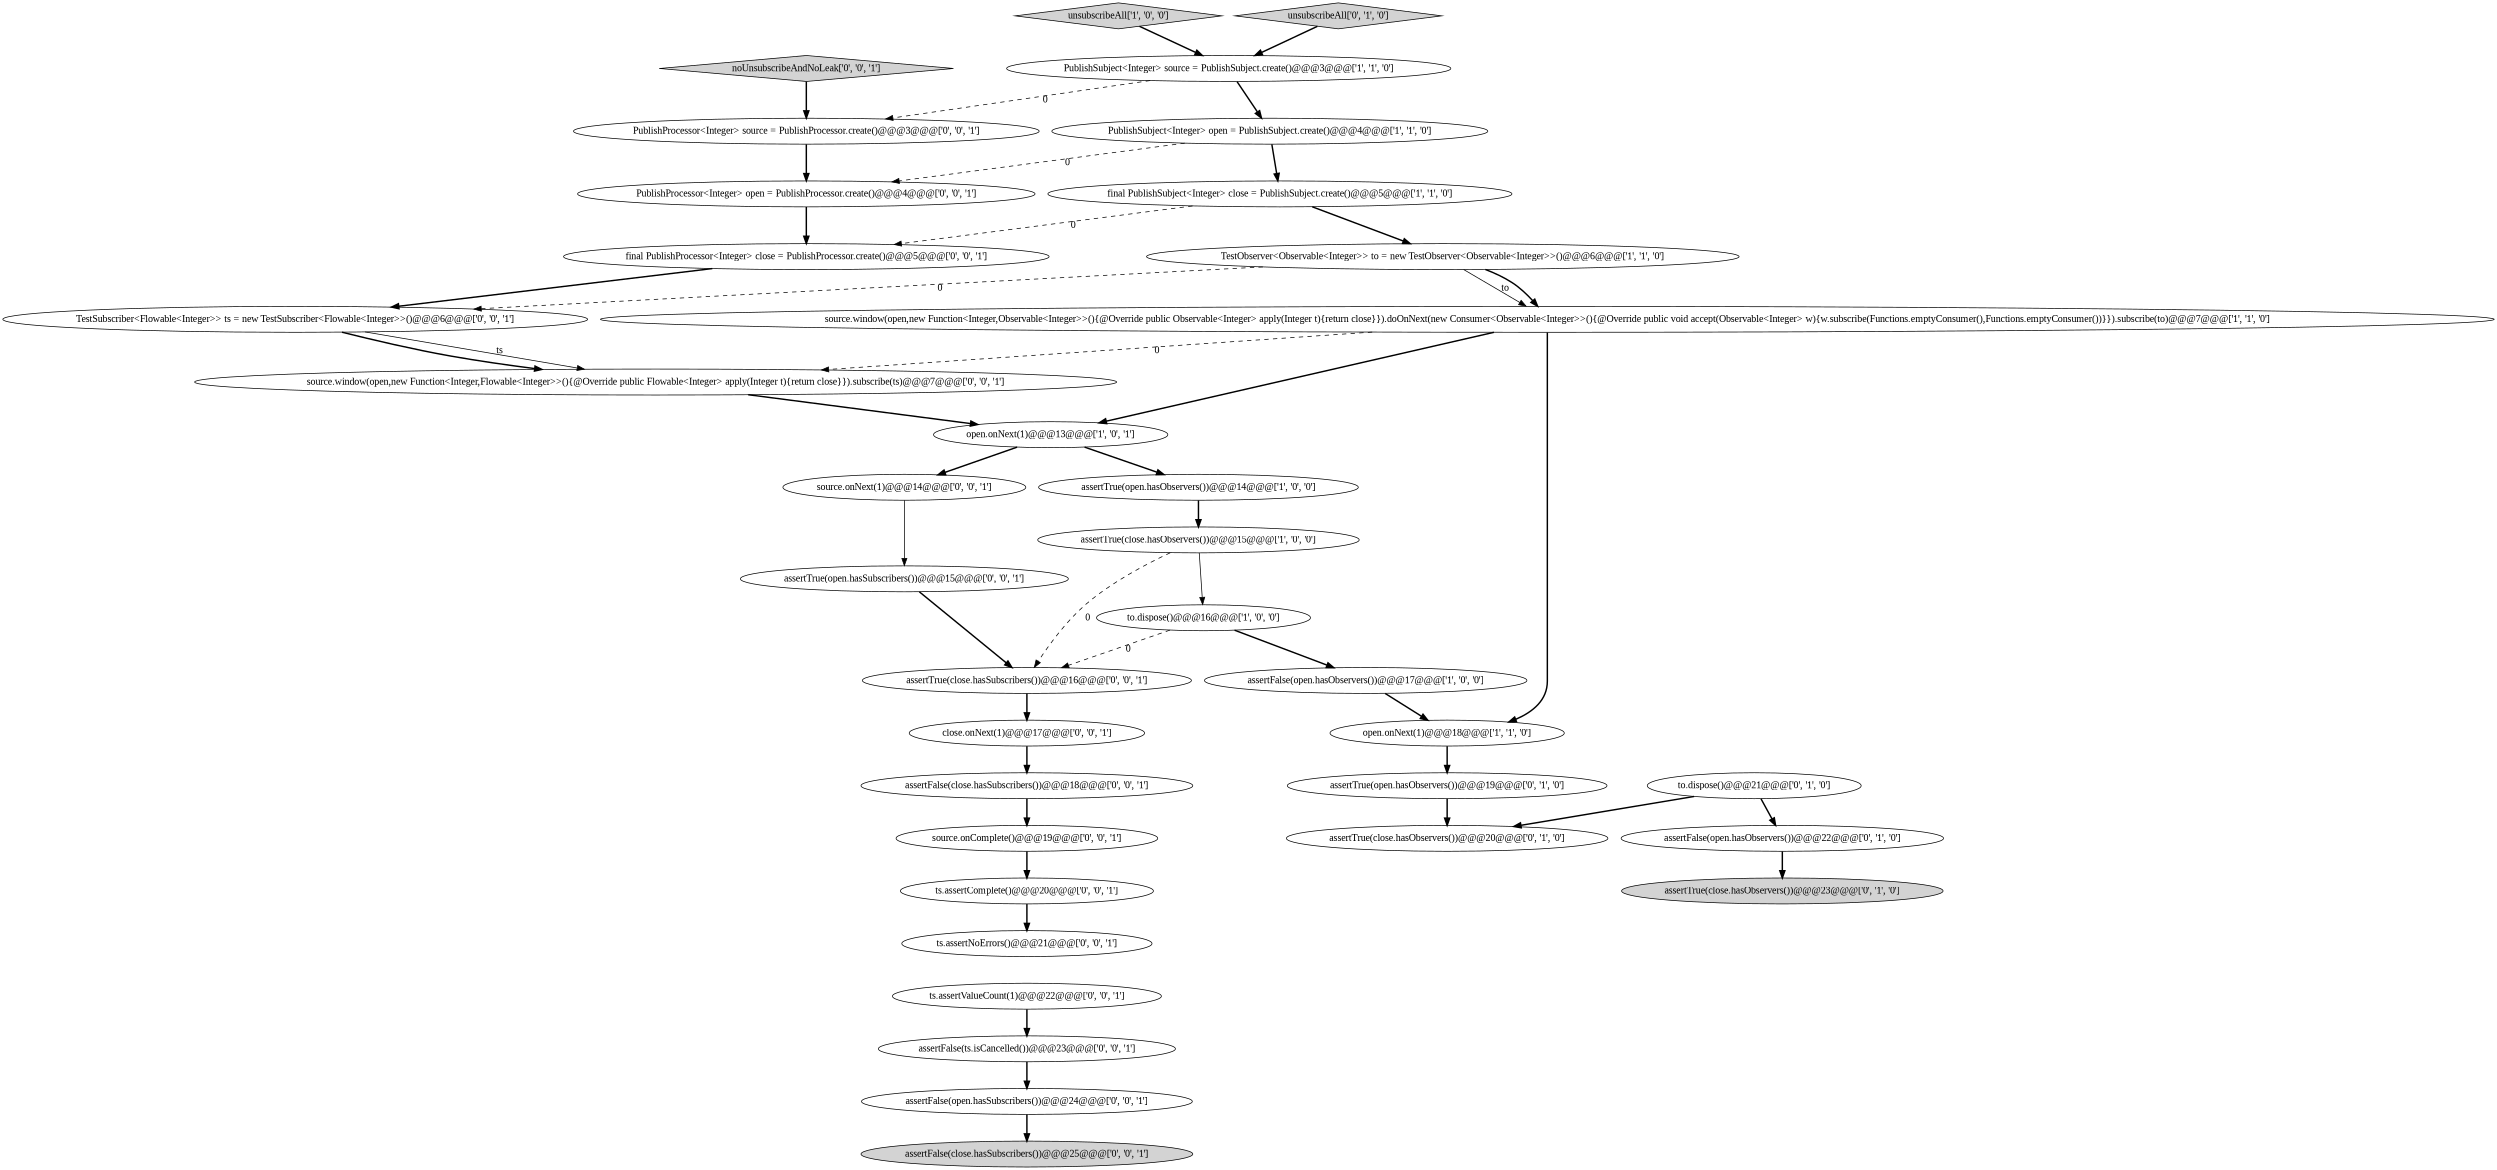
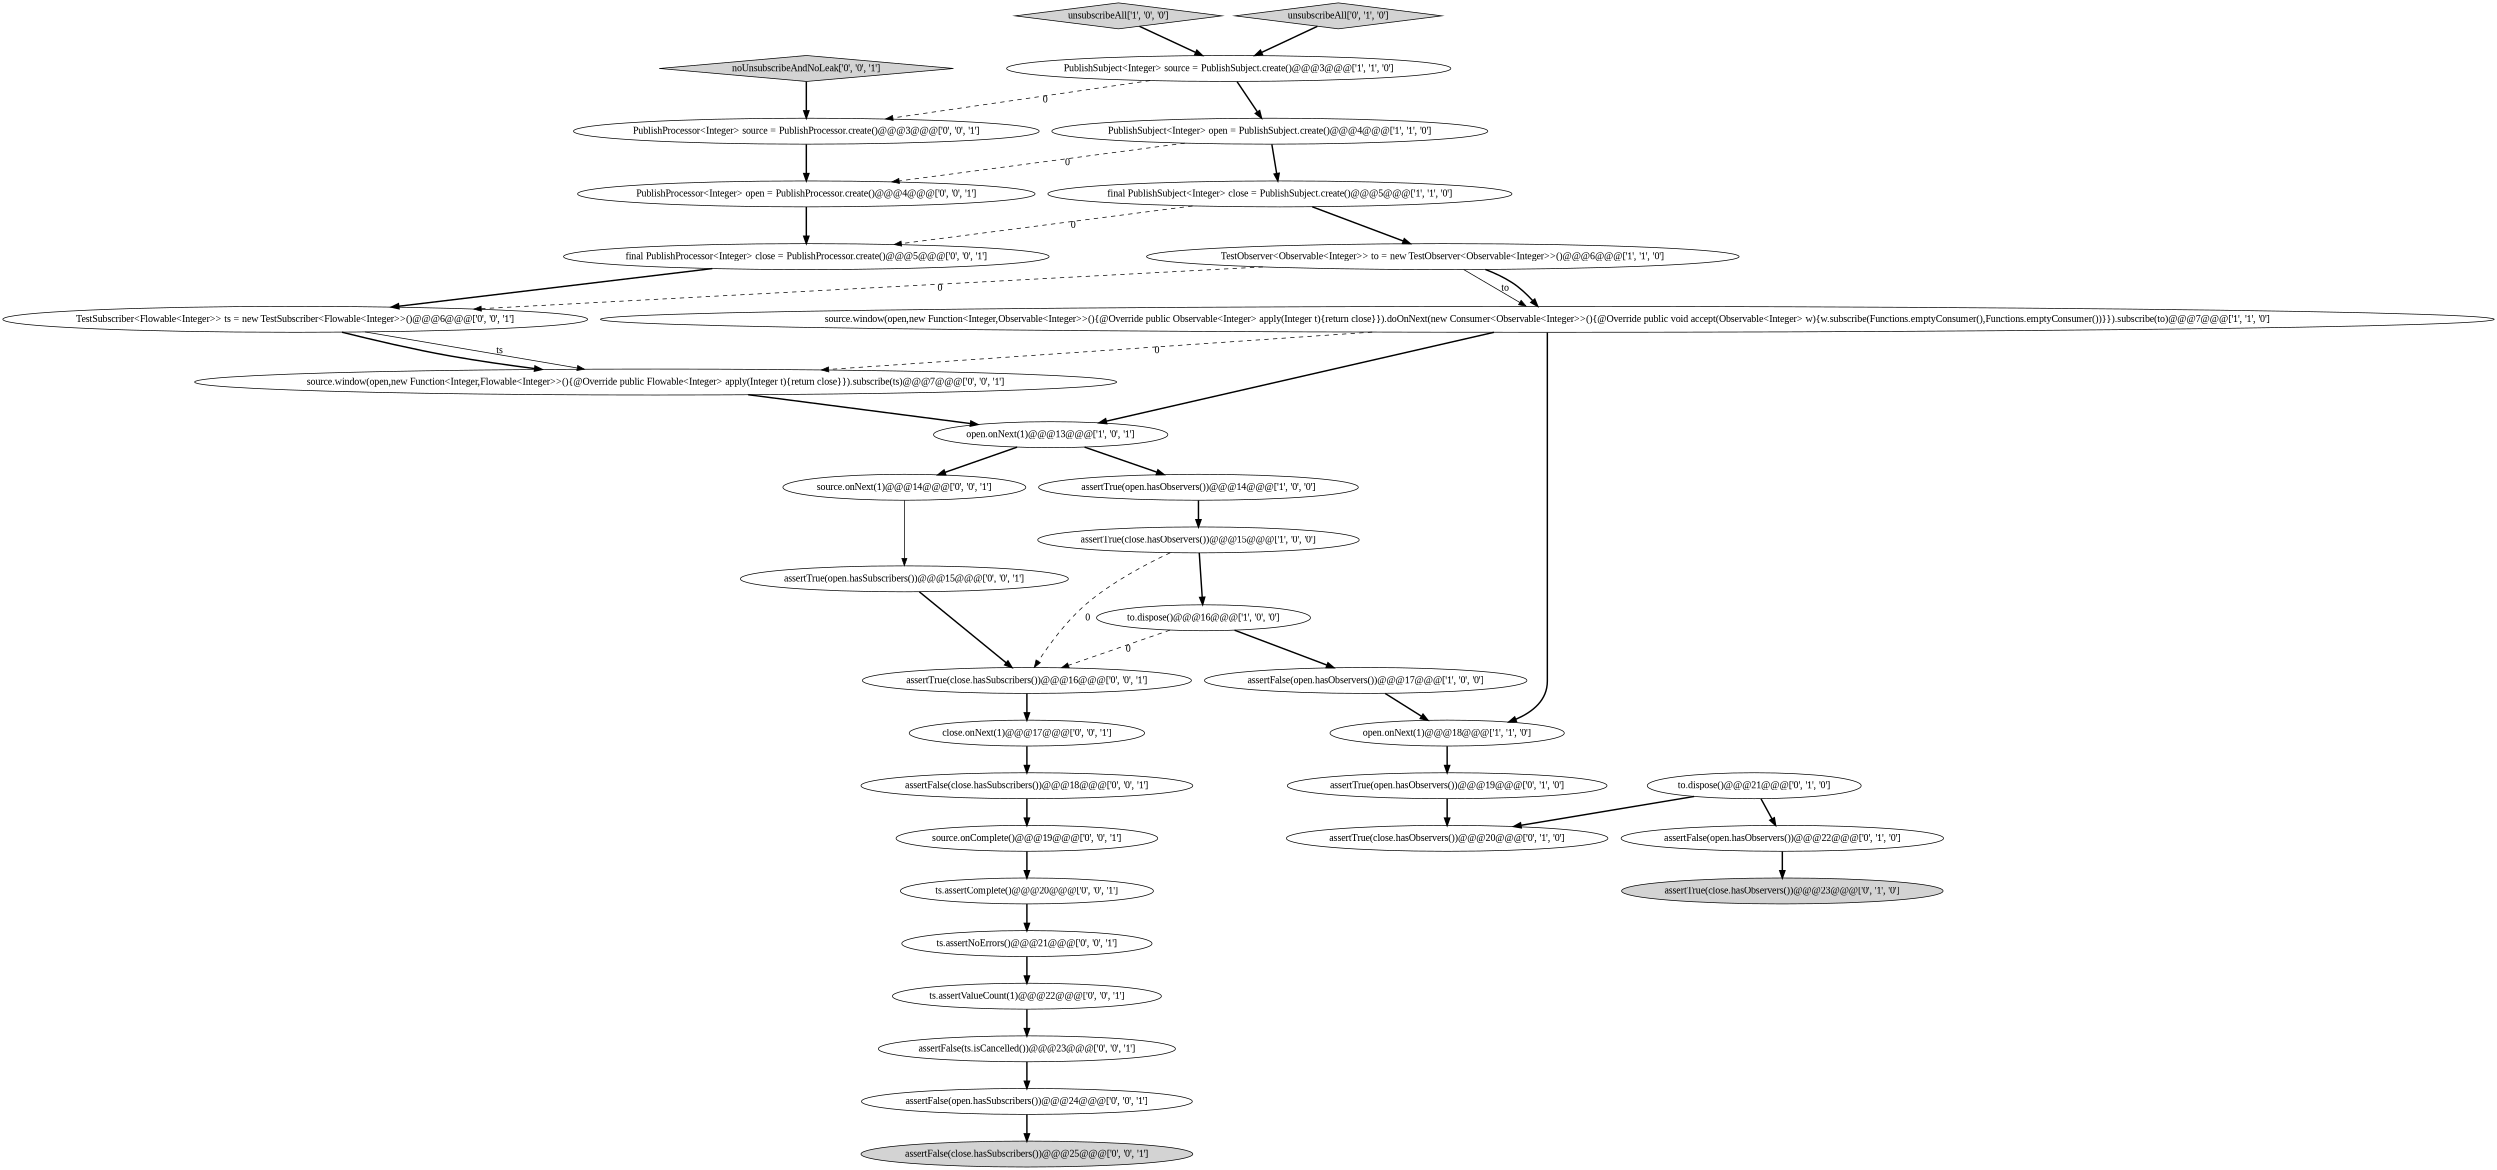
(1201, 575) -> (1201, 575)
none -> (1027, 966)
